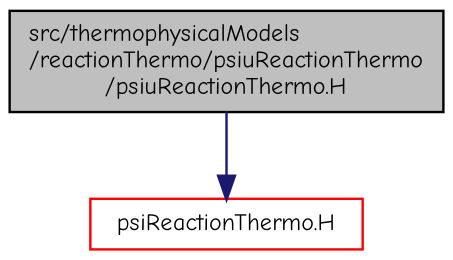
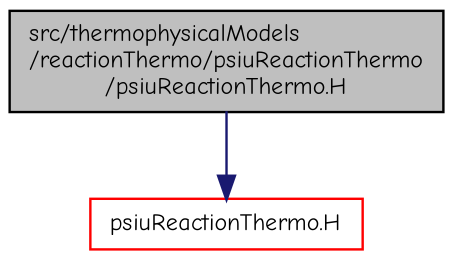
(227, 224) -> (227, 224)
